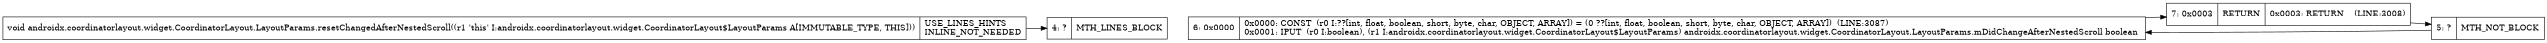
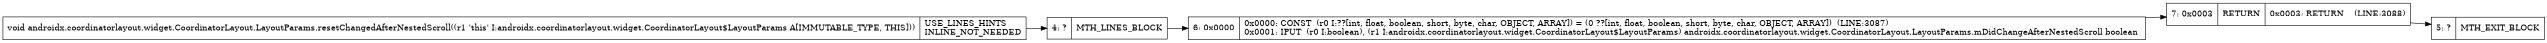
(2338, 14) -> (2338, 14)
(2500, 28) -> (2500, 28)
(2291, 32) -> (1175, 28)
